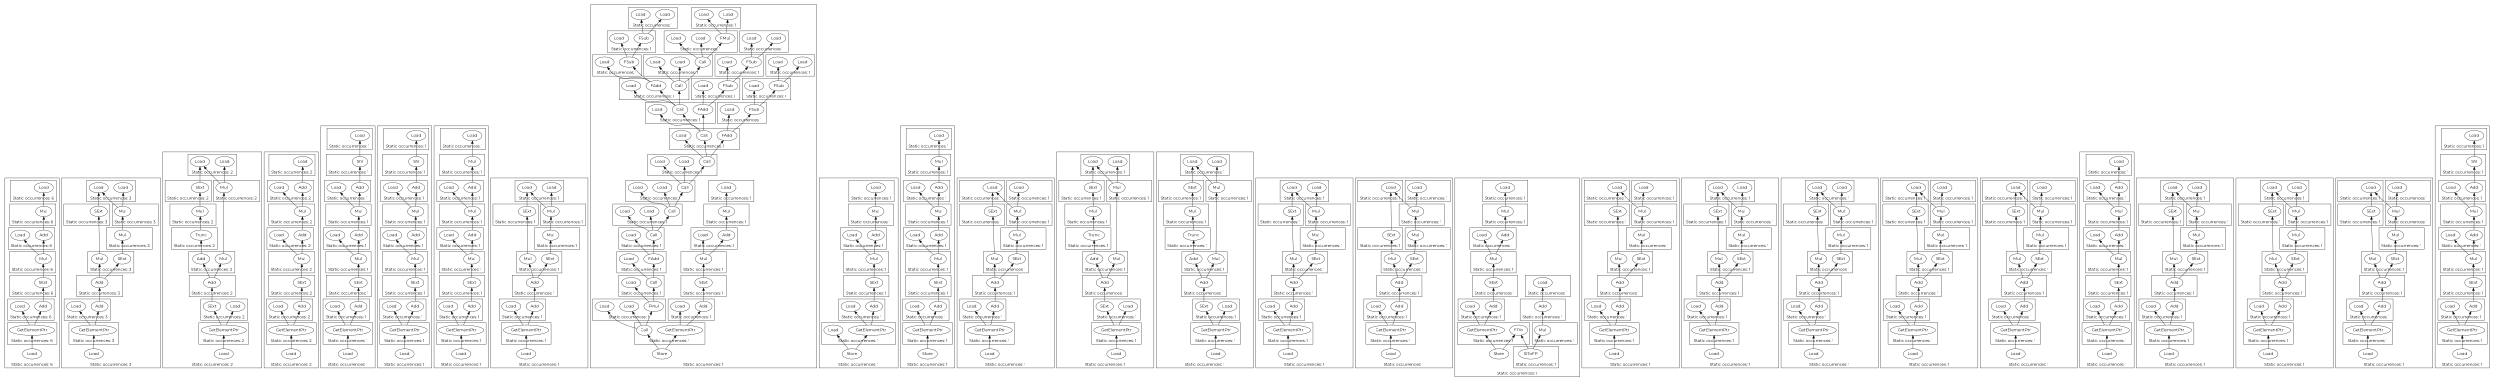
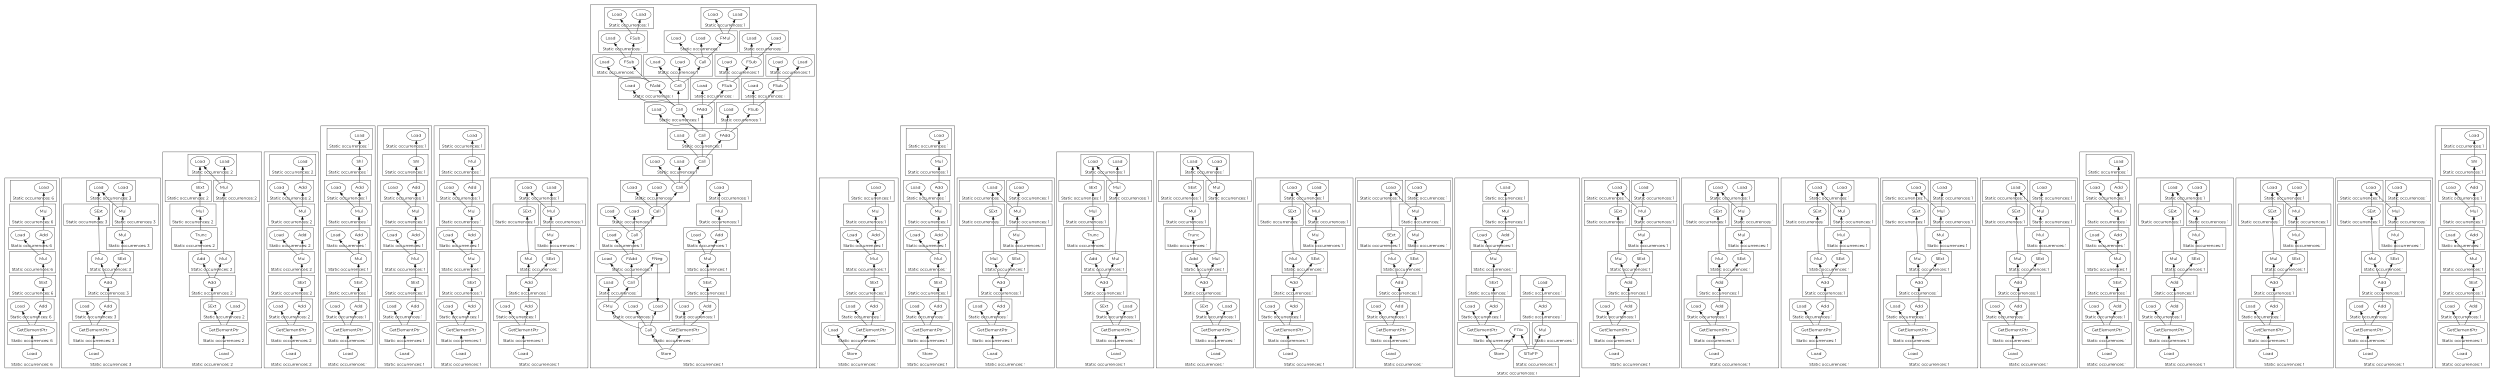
none -> (657, 259)
